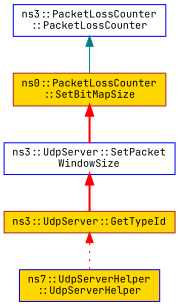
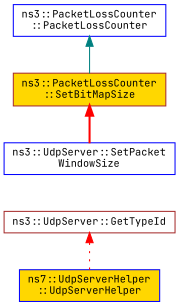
(90, 90) -> (90, 90)
(90, 198) -> none
(90, 222) -> (90, 222)
